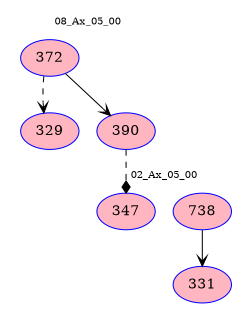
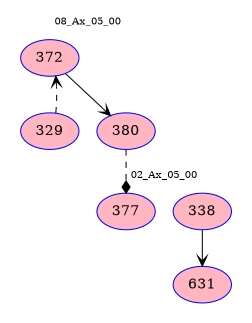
(43, 89) -> (57, 100)
(126, 131) -> (126, 131)
(126, 211) -> (126, 211)
(202, 211) -> (202, 211)
(202, 285) -> (202, 285)
